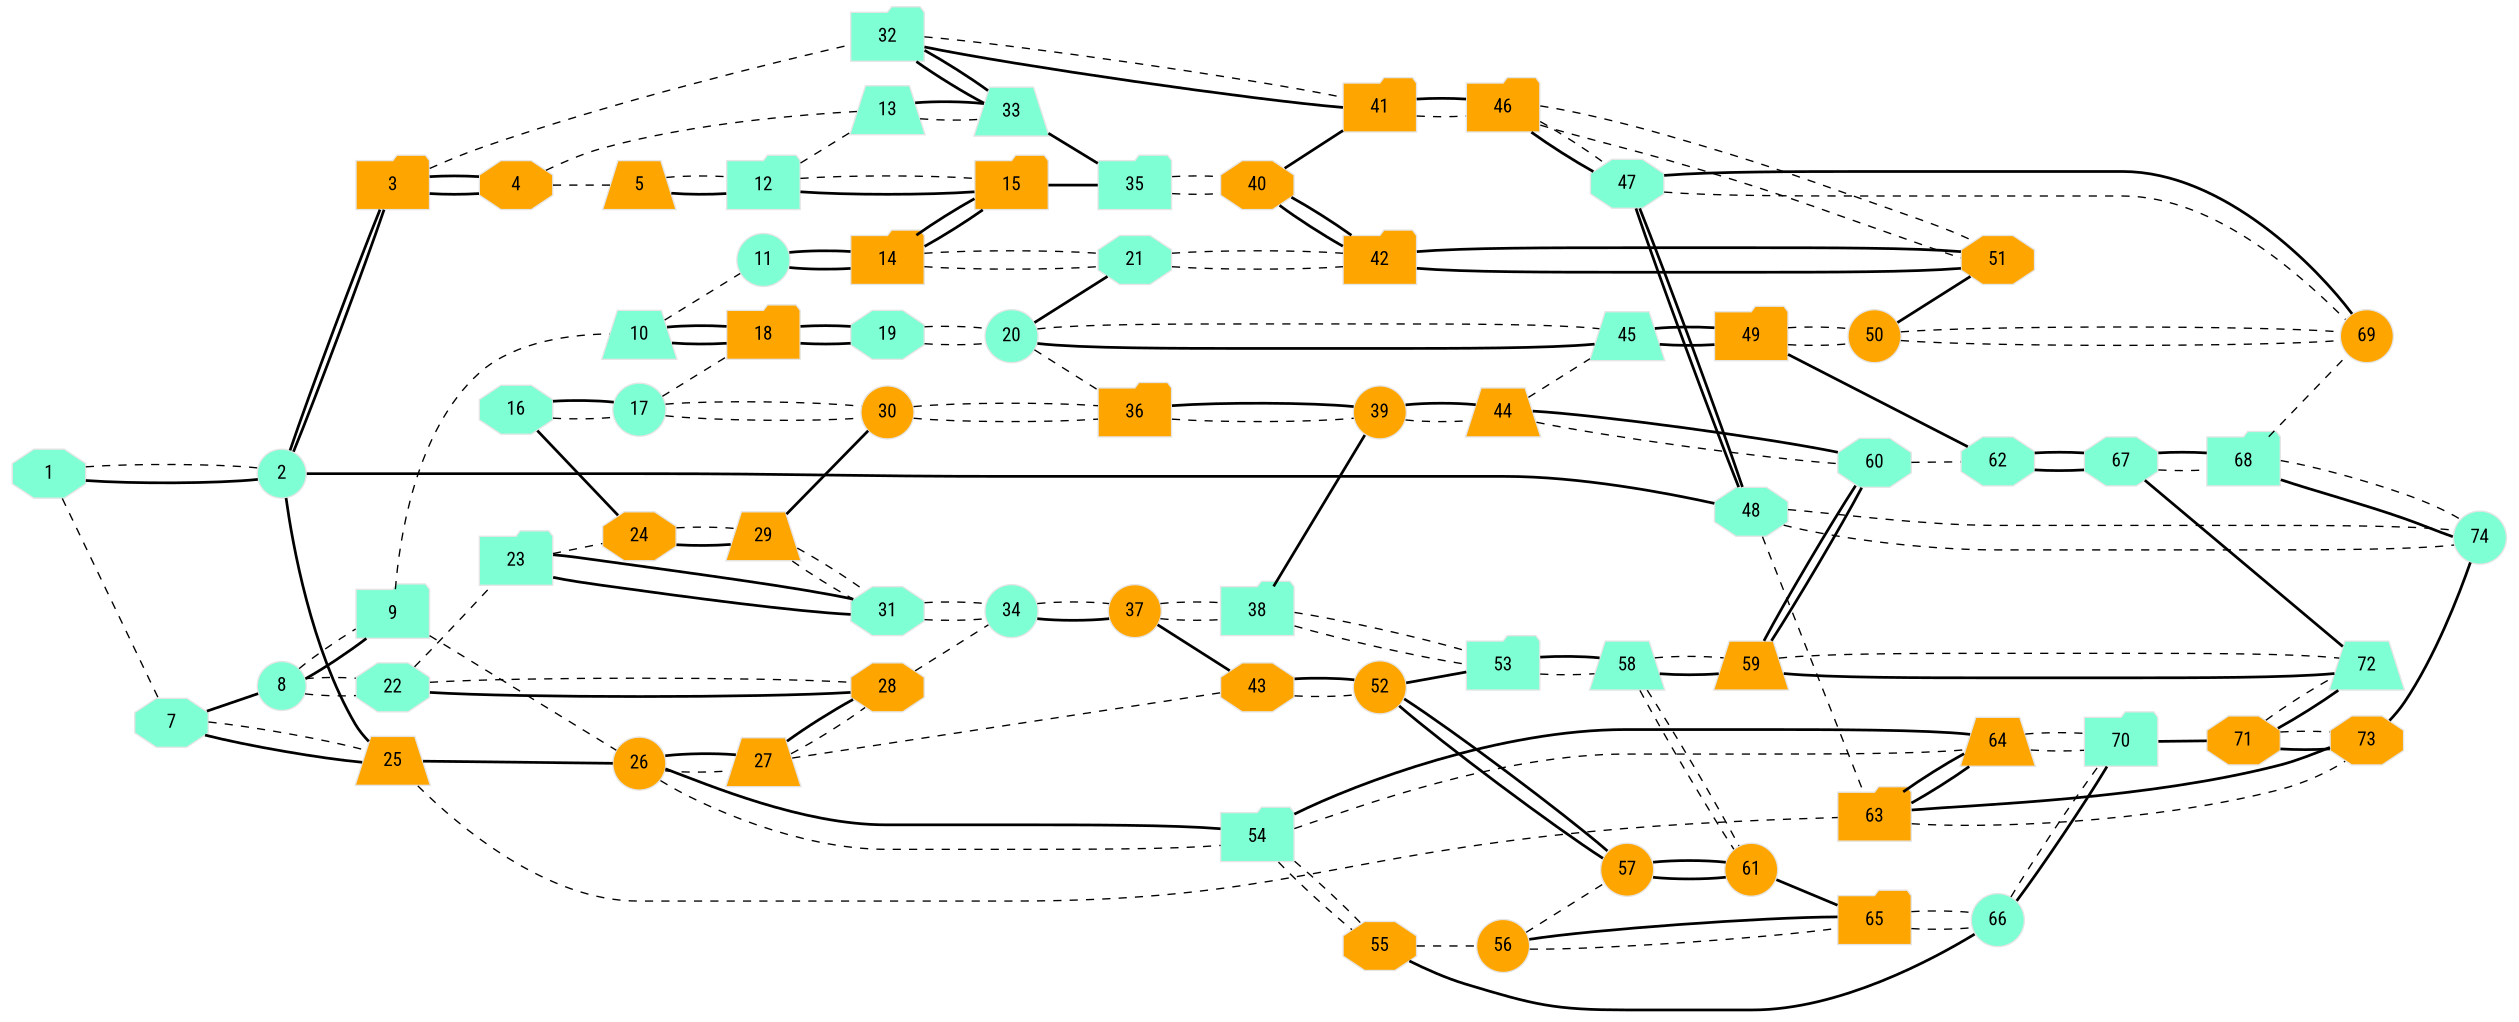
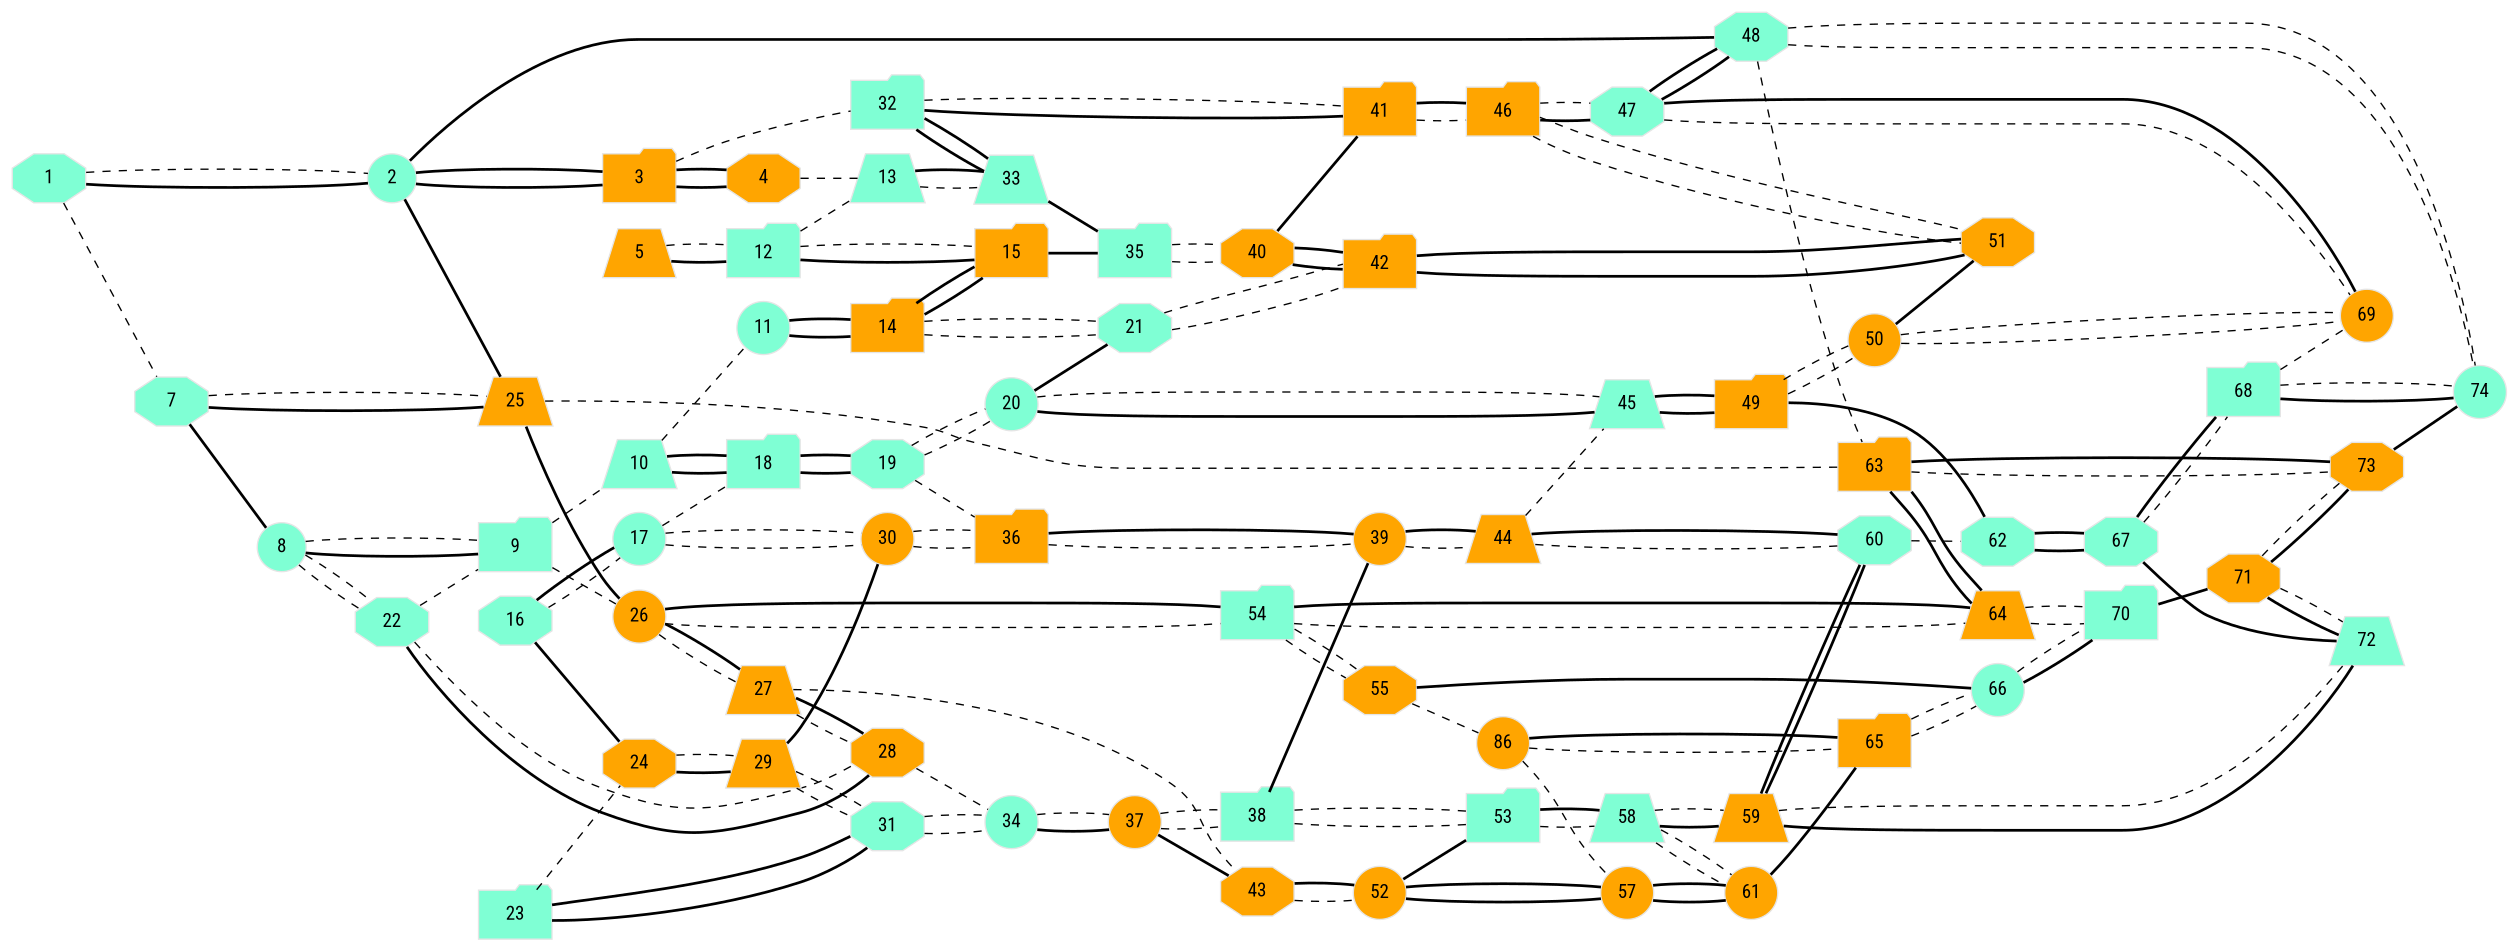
(581, 185) -> none
(763, 335) -> (763, 464)
(1066, 370) -> (945, 499)
(453, 626) -> (449, 587)
(1503, 946) -> (1503, 743)
